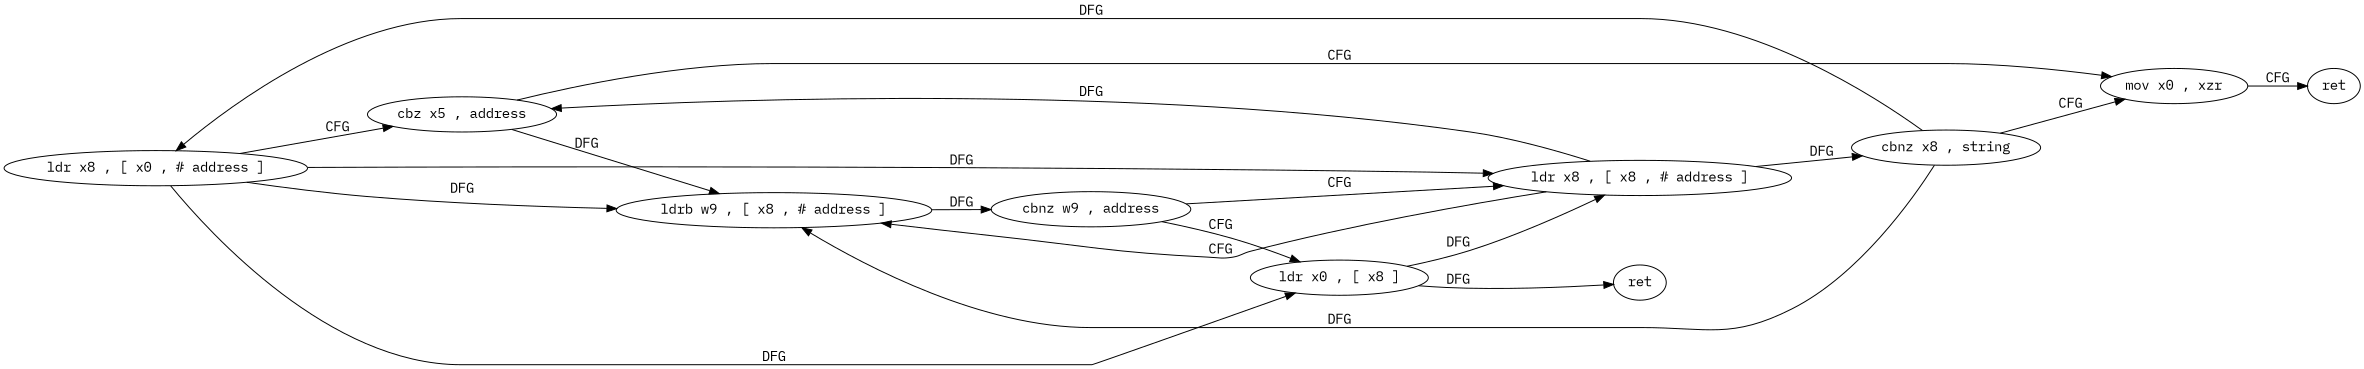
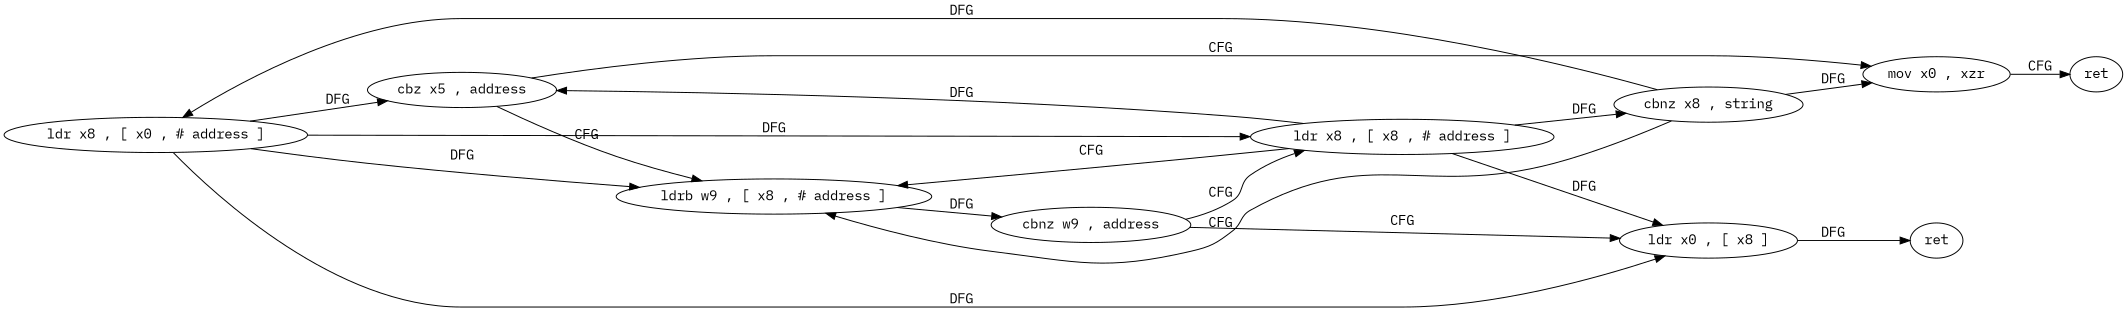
(2071, 104) -> (1833, 80)
(337, 128) -> (337, 100)
(587, 144) -> (587, 135)
(1503, 239) -> (1553, 188)
(1339, 320) -> (1221, 223)
